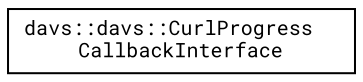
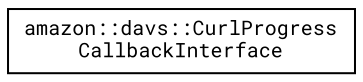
(182, 41) -> (182, 41)
